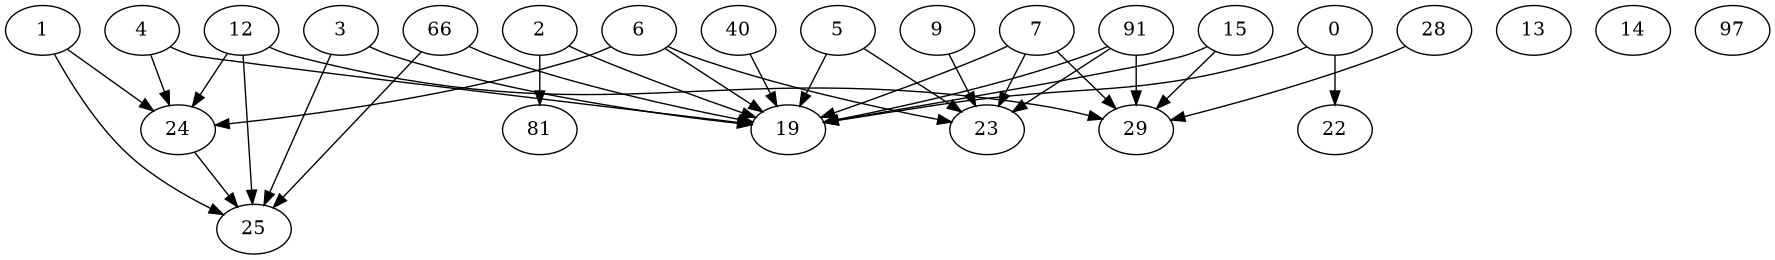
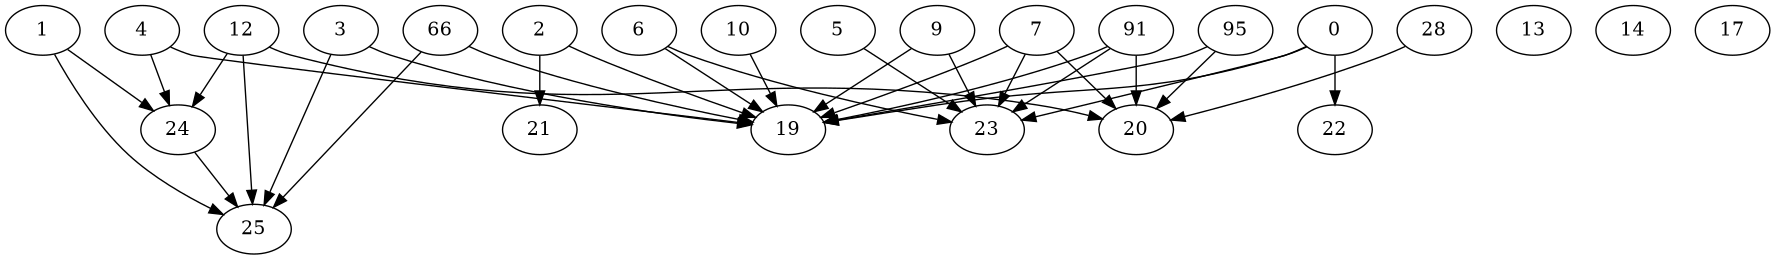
(739, 30) -> (739, 30)
(1236, 30) -> (1236, 30)
(1733, 30) -> (1733, 30)
(816, 74) -> (869, 76)
(422, 96) -> none
none -> (1117, 97)
(540, 130) -> (540, 130)
(1136, 130) -> (1136, 130)
